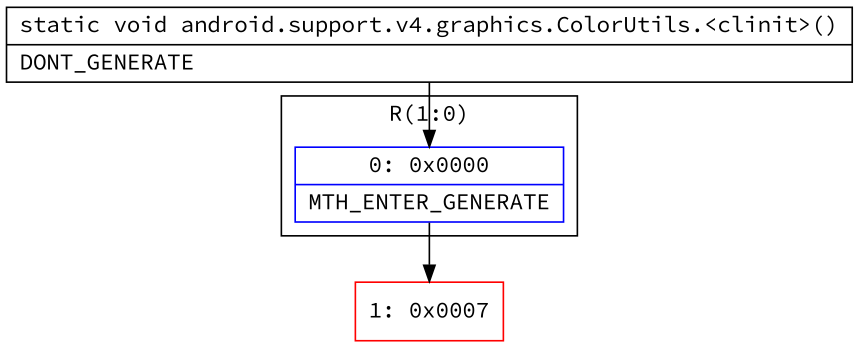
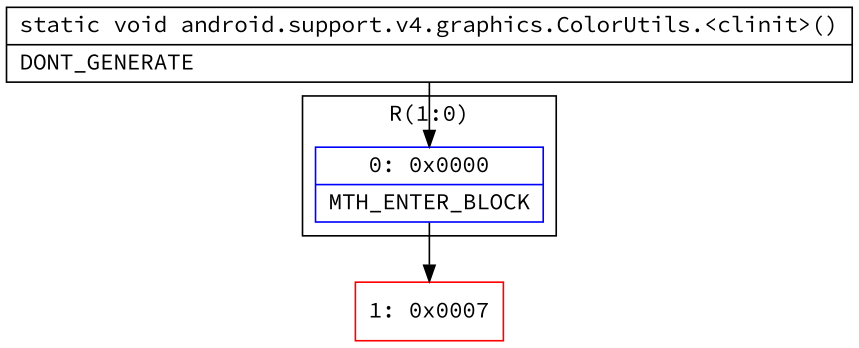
(429, 202) -> (429, 202)
